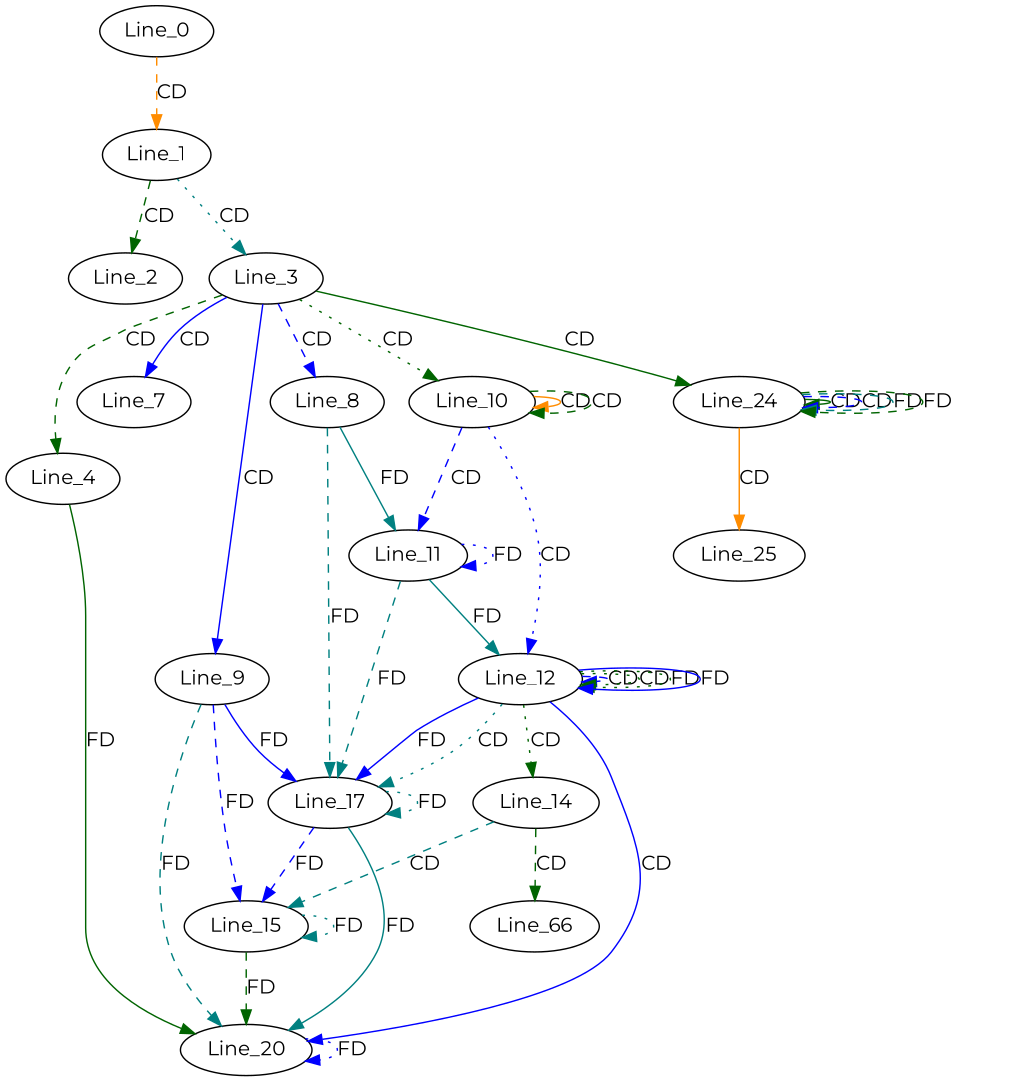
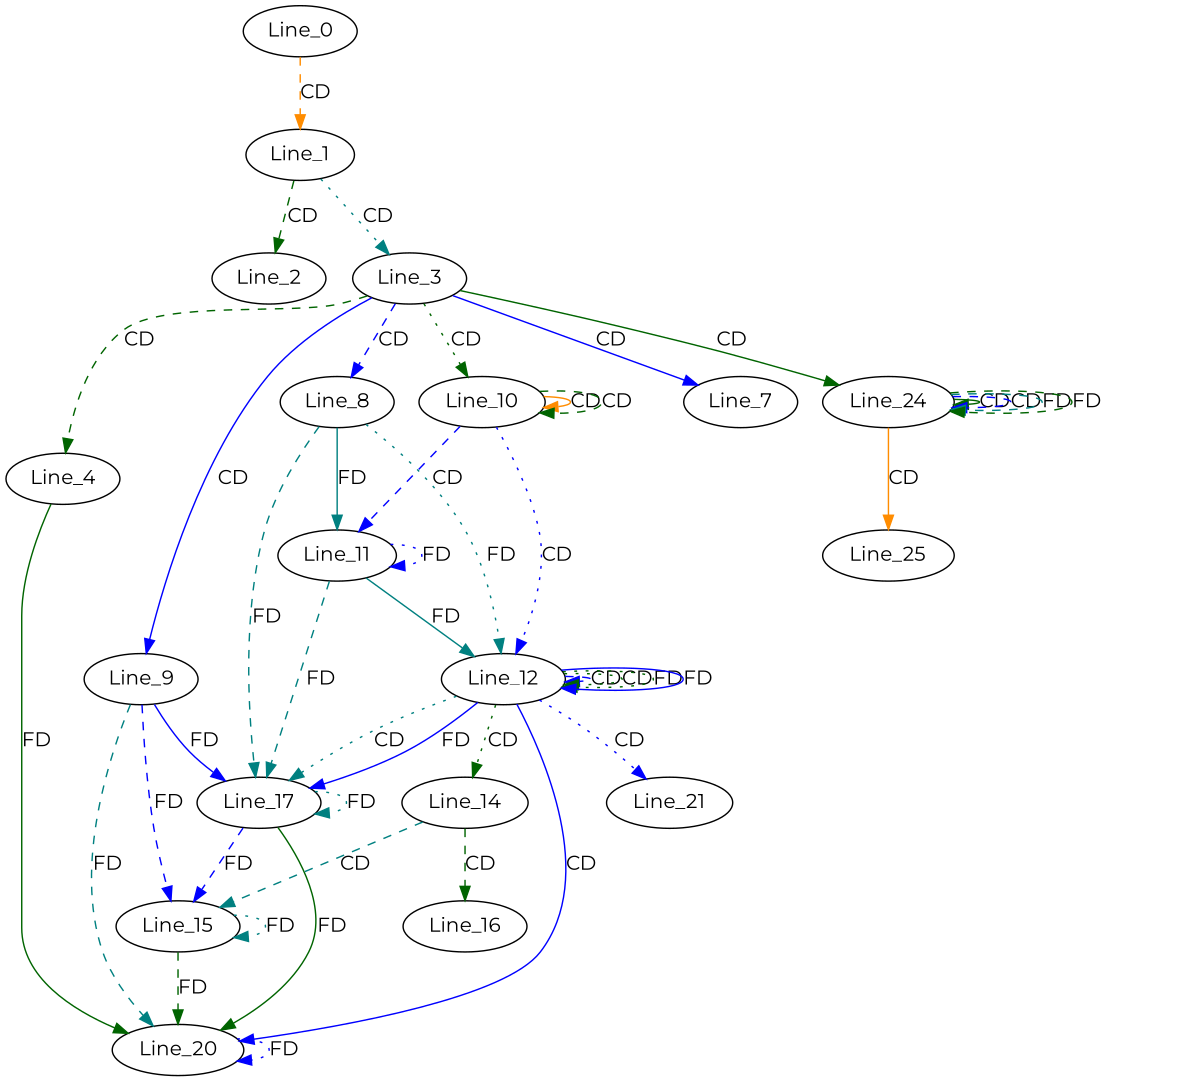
none -> (457, 517)
none -> (670, 803)
(535, 926) -> (465, 926)
(382, 939) -> (314, 938)
